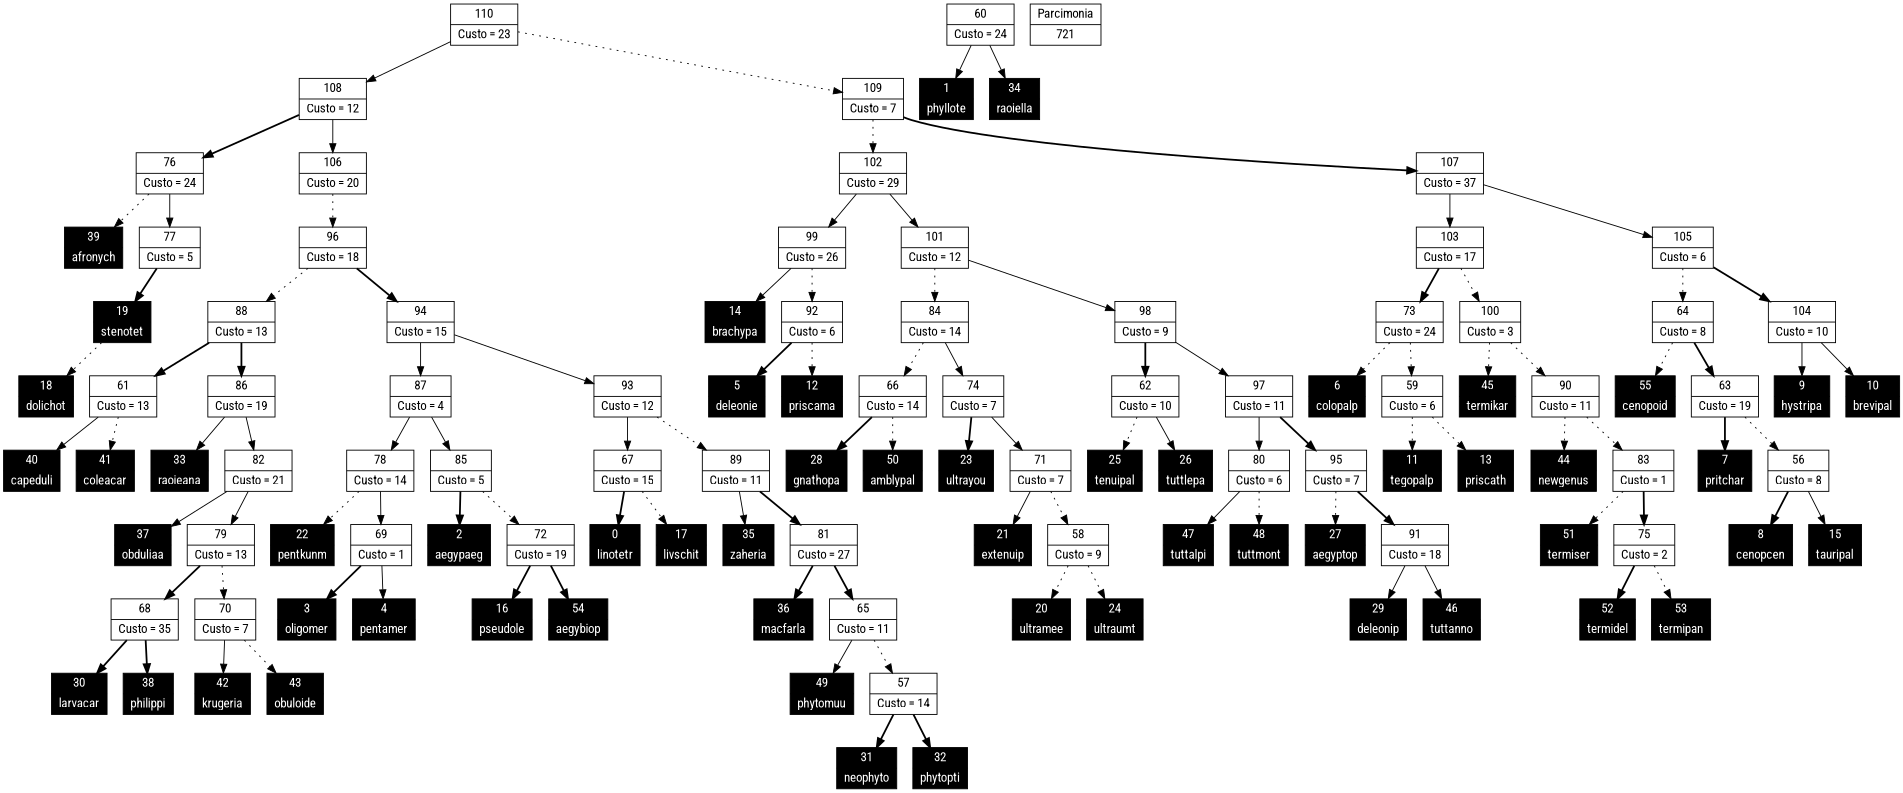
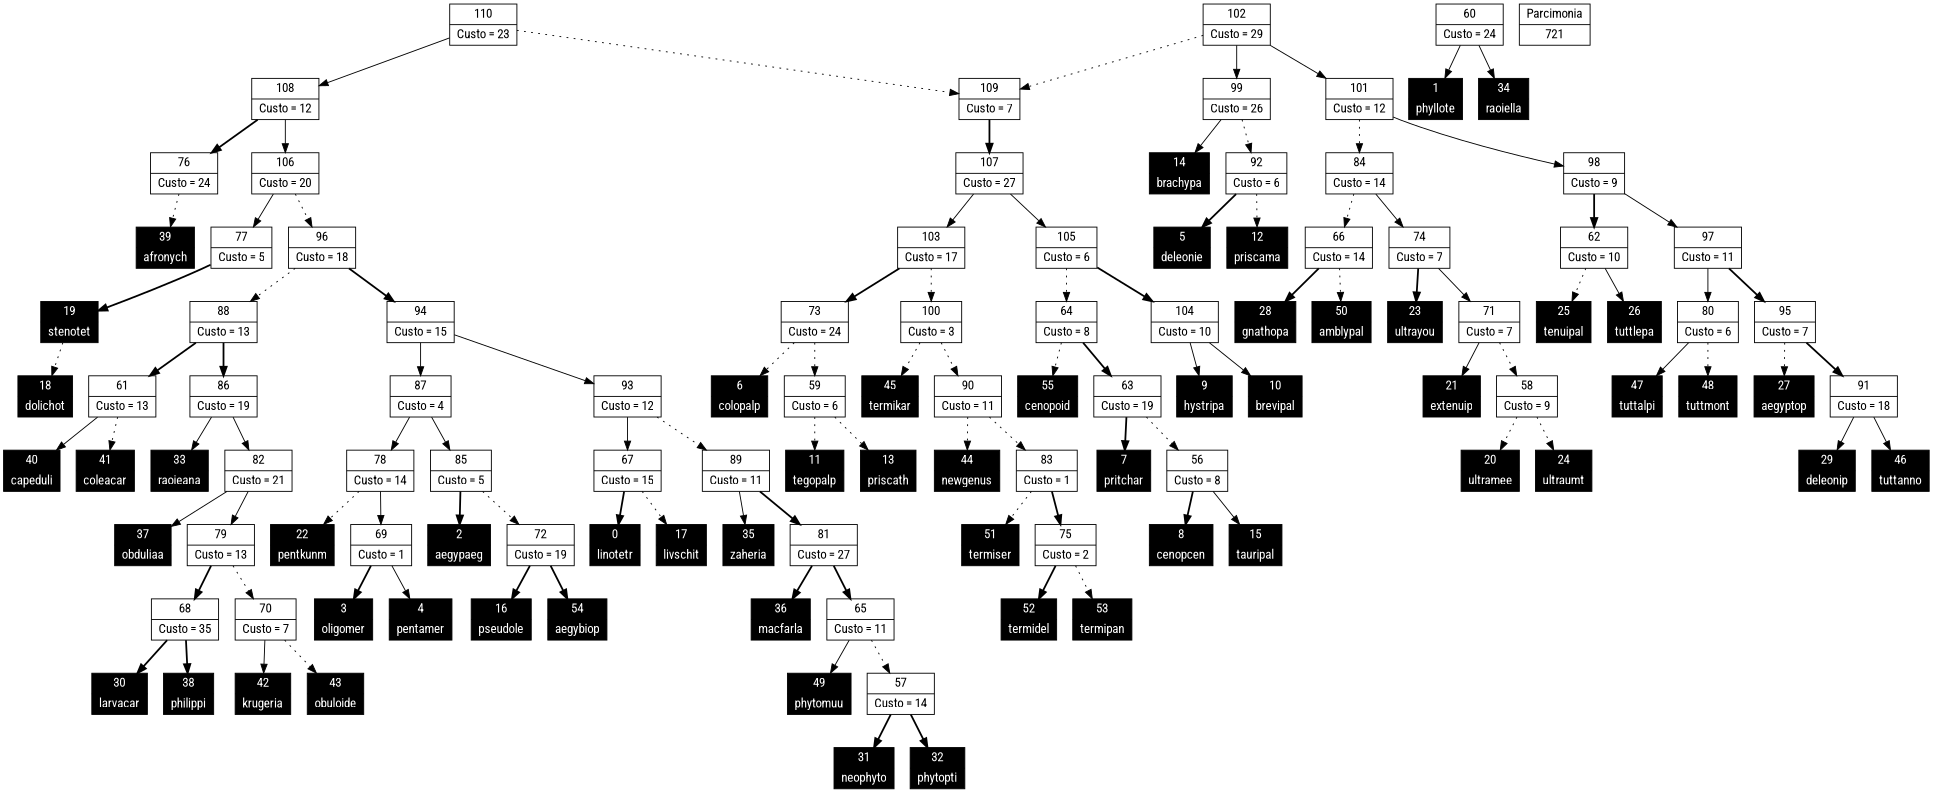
(873, 132) -> (1116, 61)
(1450, 183) -> (989, 183)
(170, 206) -> (266, 207)
